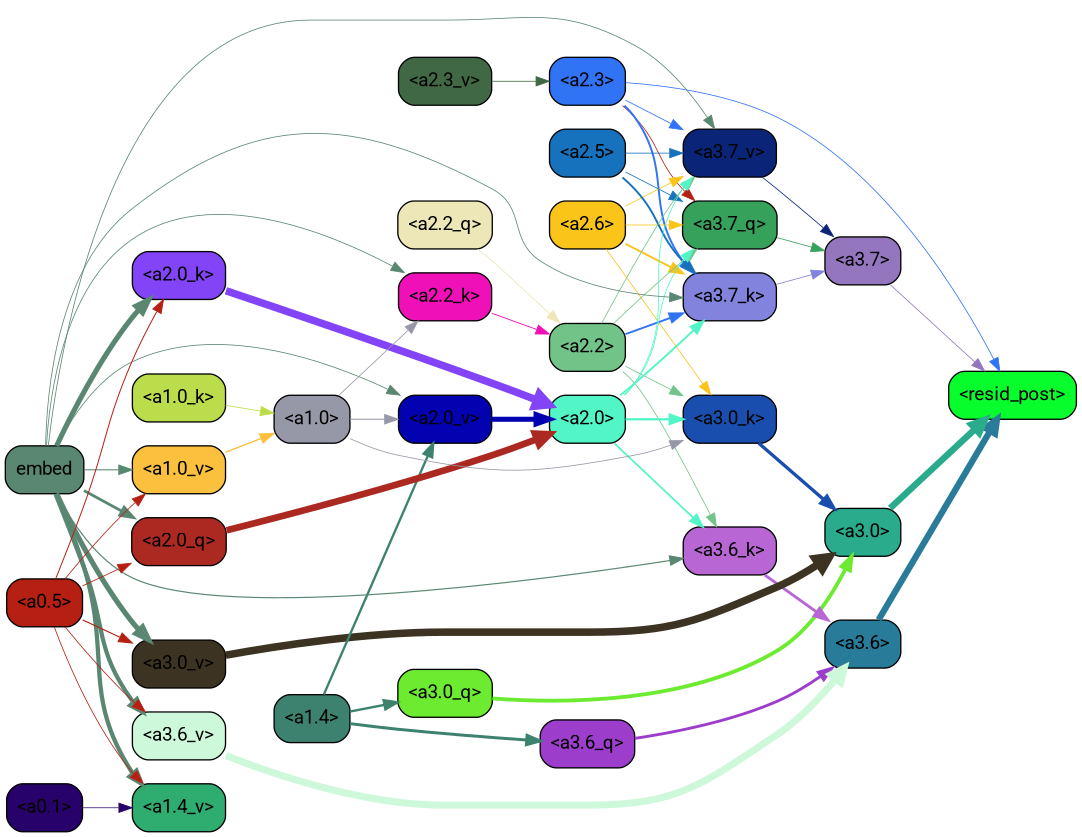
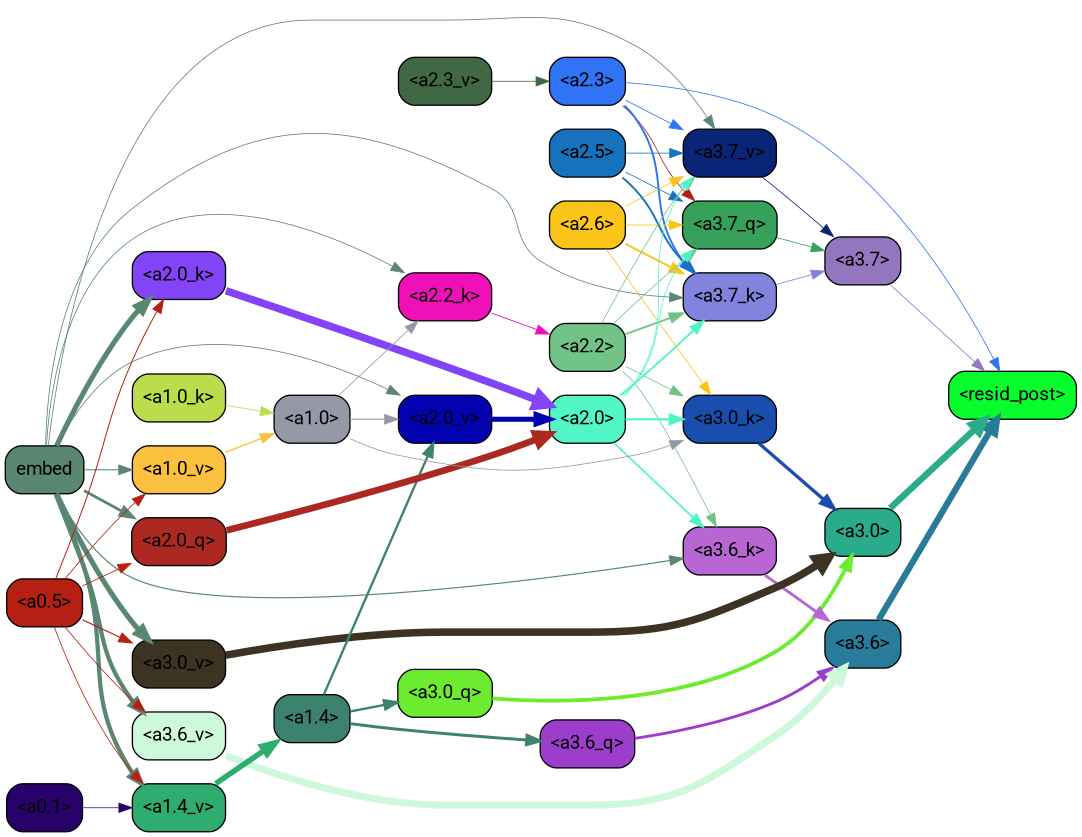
(445, 225) -> none
(648, 326) -> (648, 326)
none -> (237, 769)
